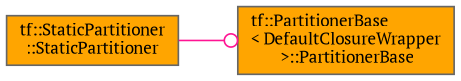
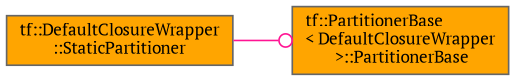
(92, 40) -> (120, 40)
